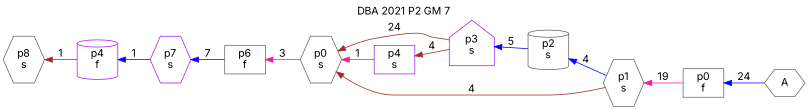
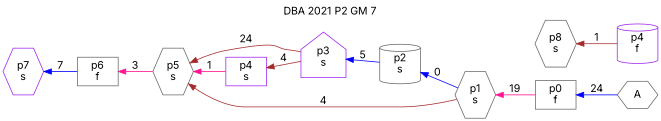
(138, 60) -> none
(321, 60) -> (173, 72)
(586, 60) -> (438, 73)
